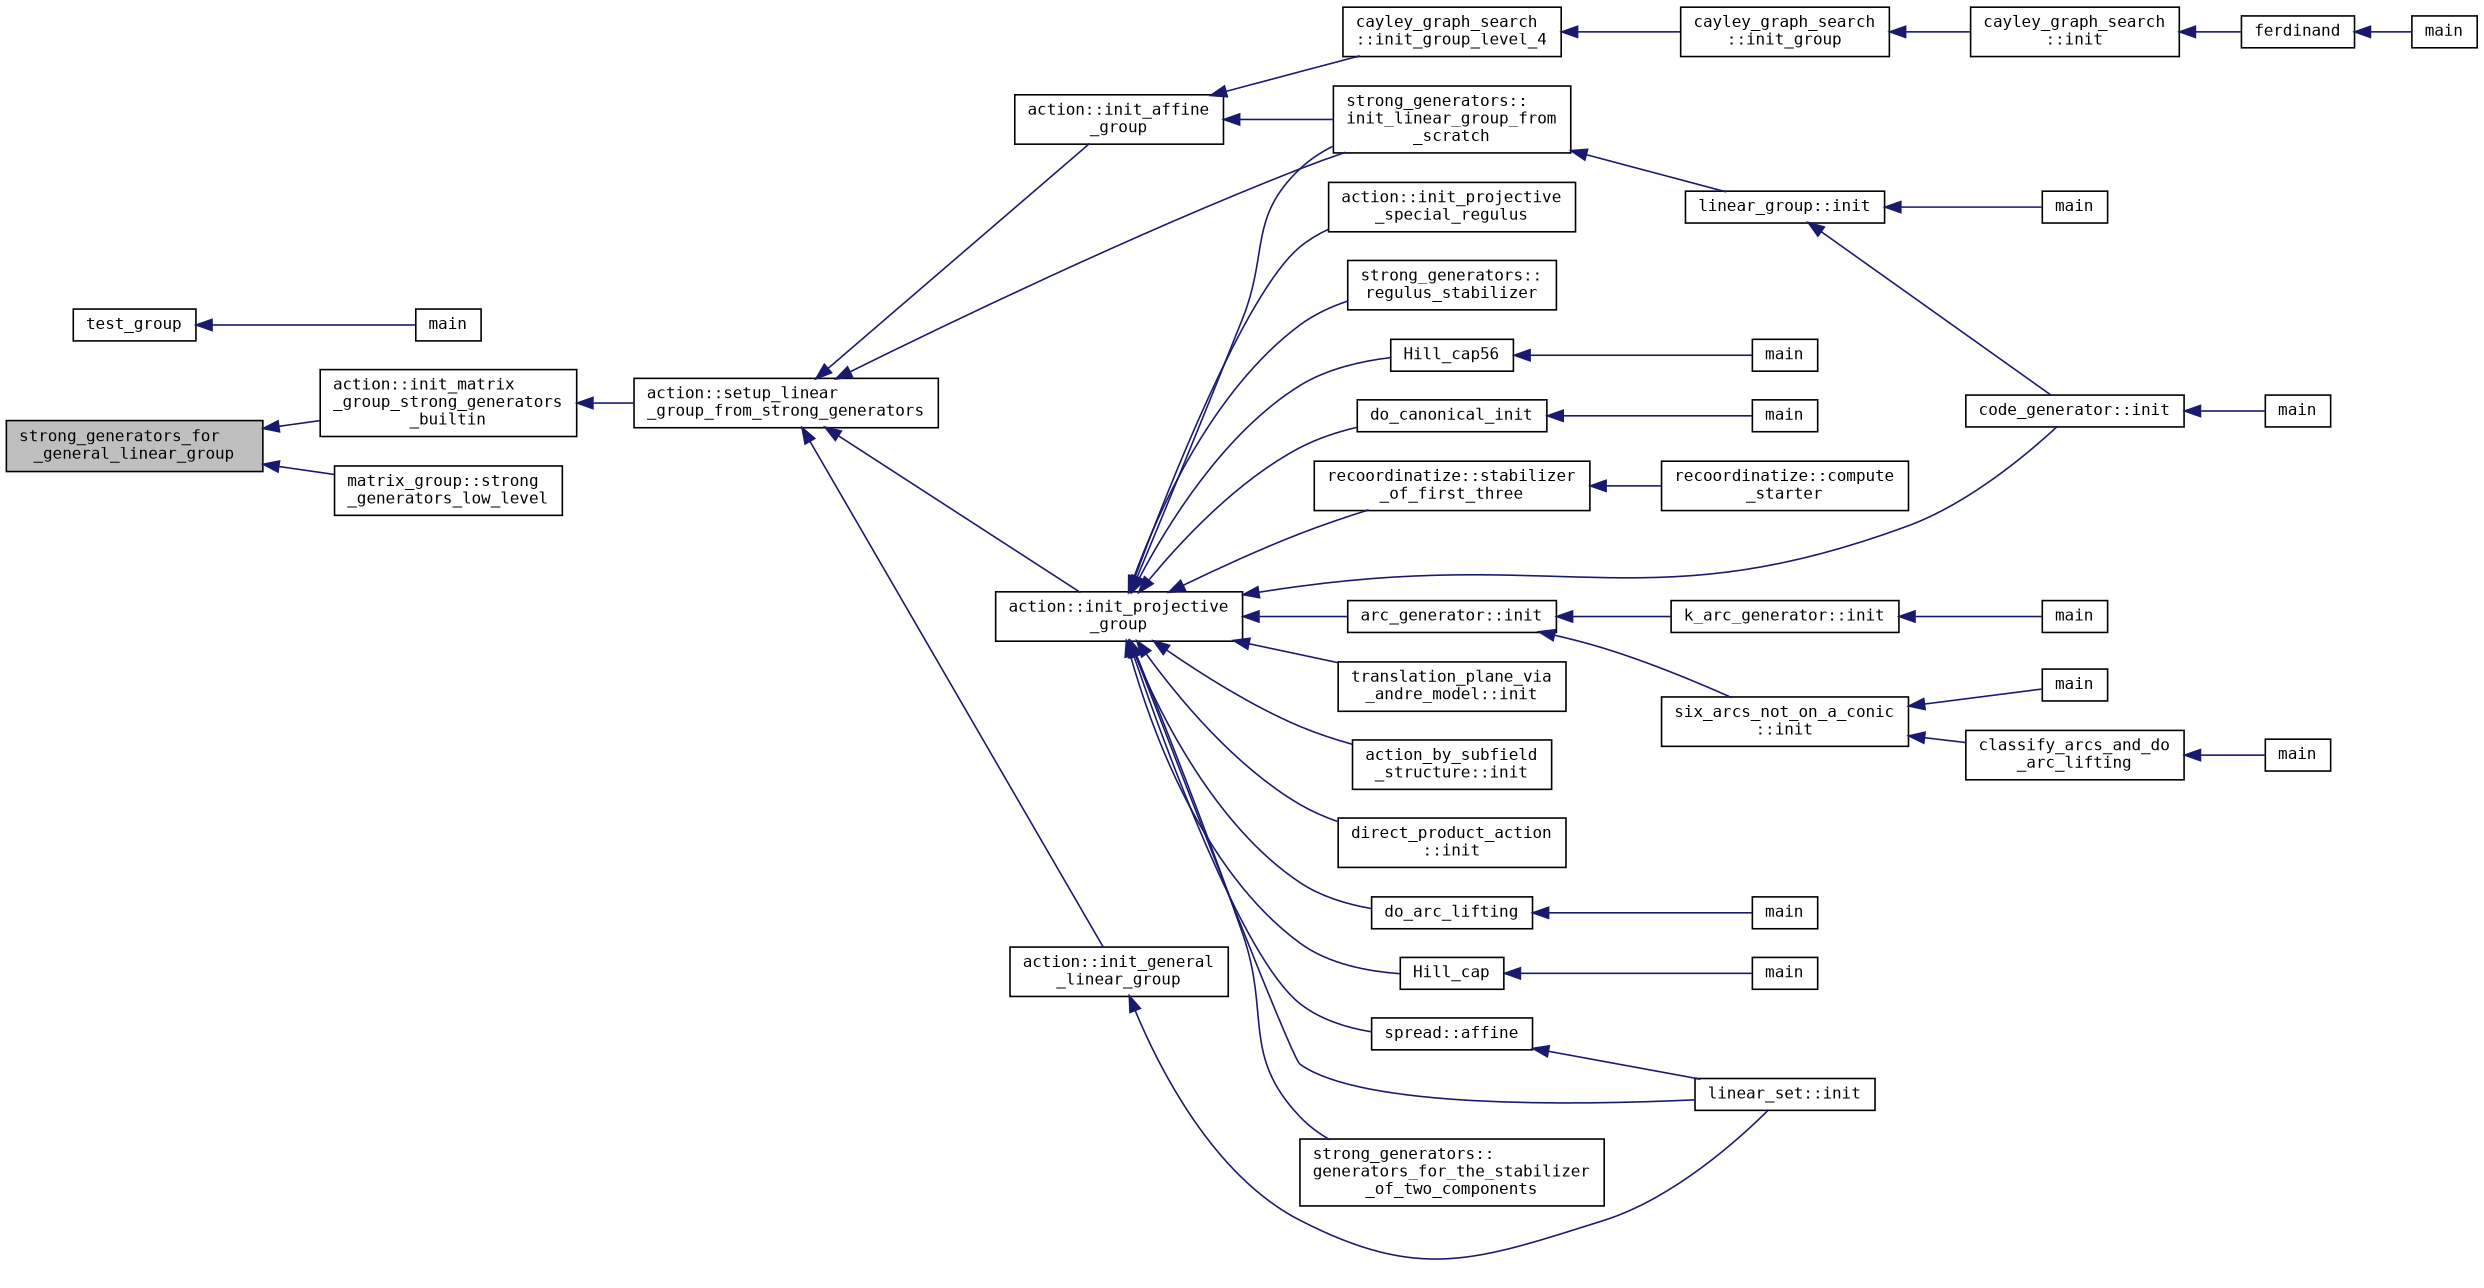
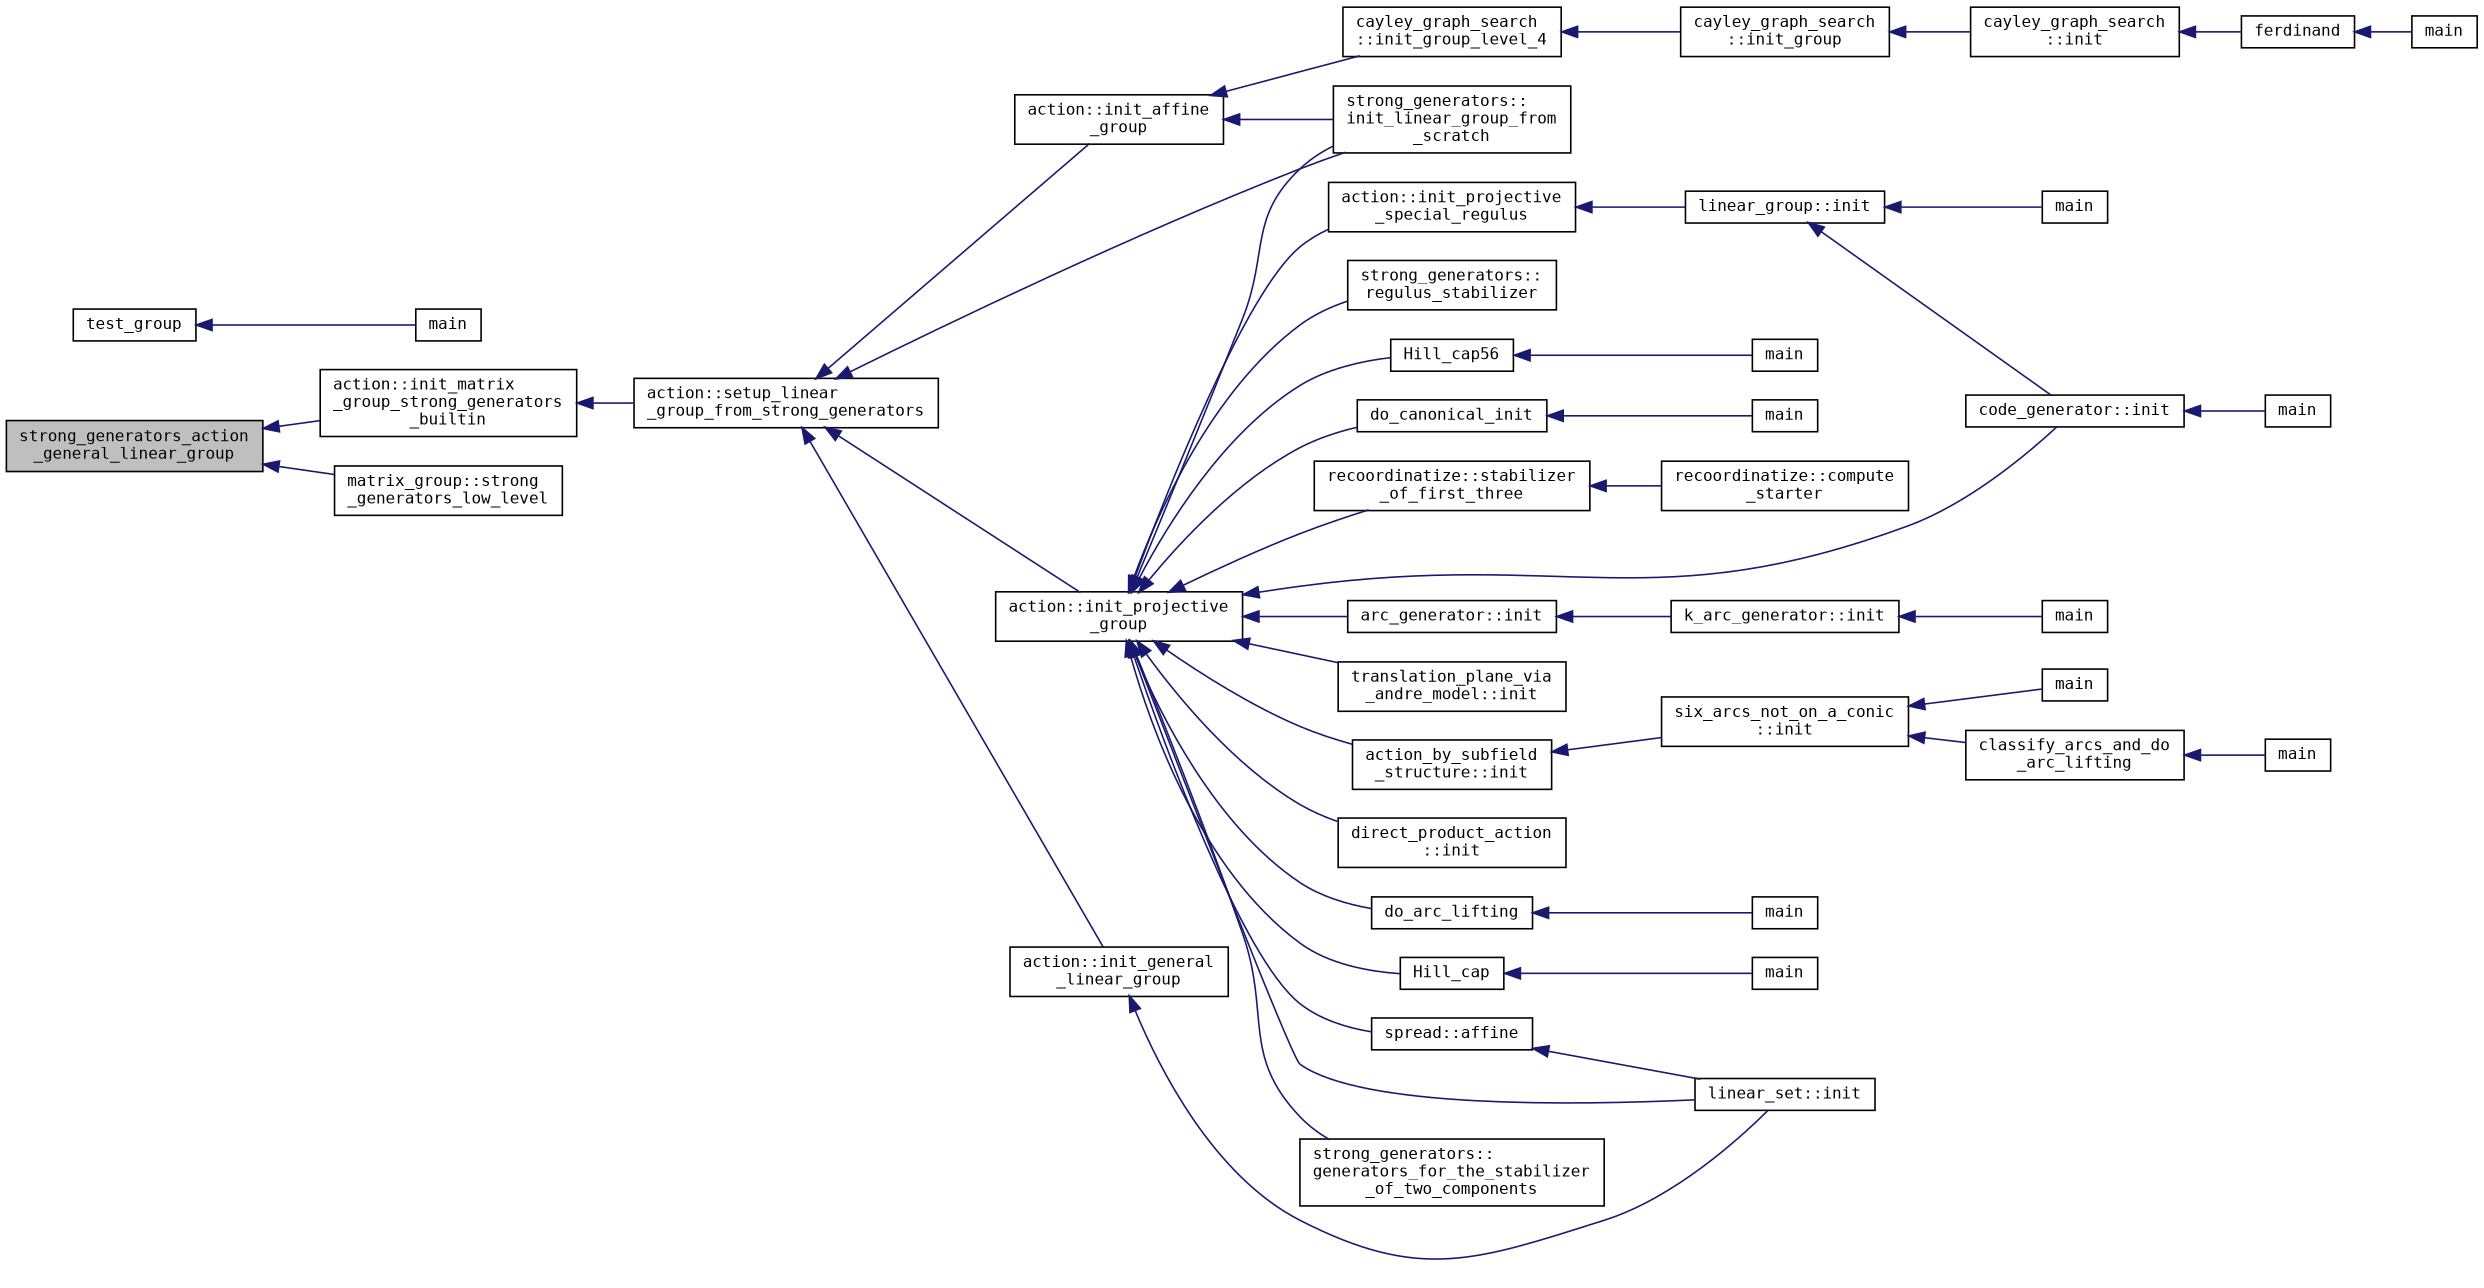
(1656, 173) -> (1639, 207)
(135, 446) -> (135, 446)
(1645, 662) -> (1614, 744)
